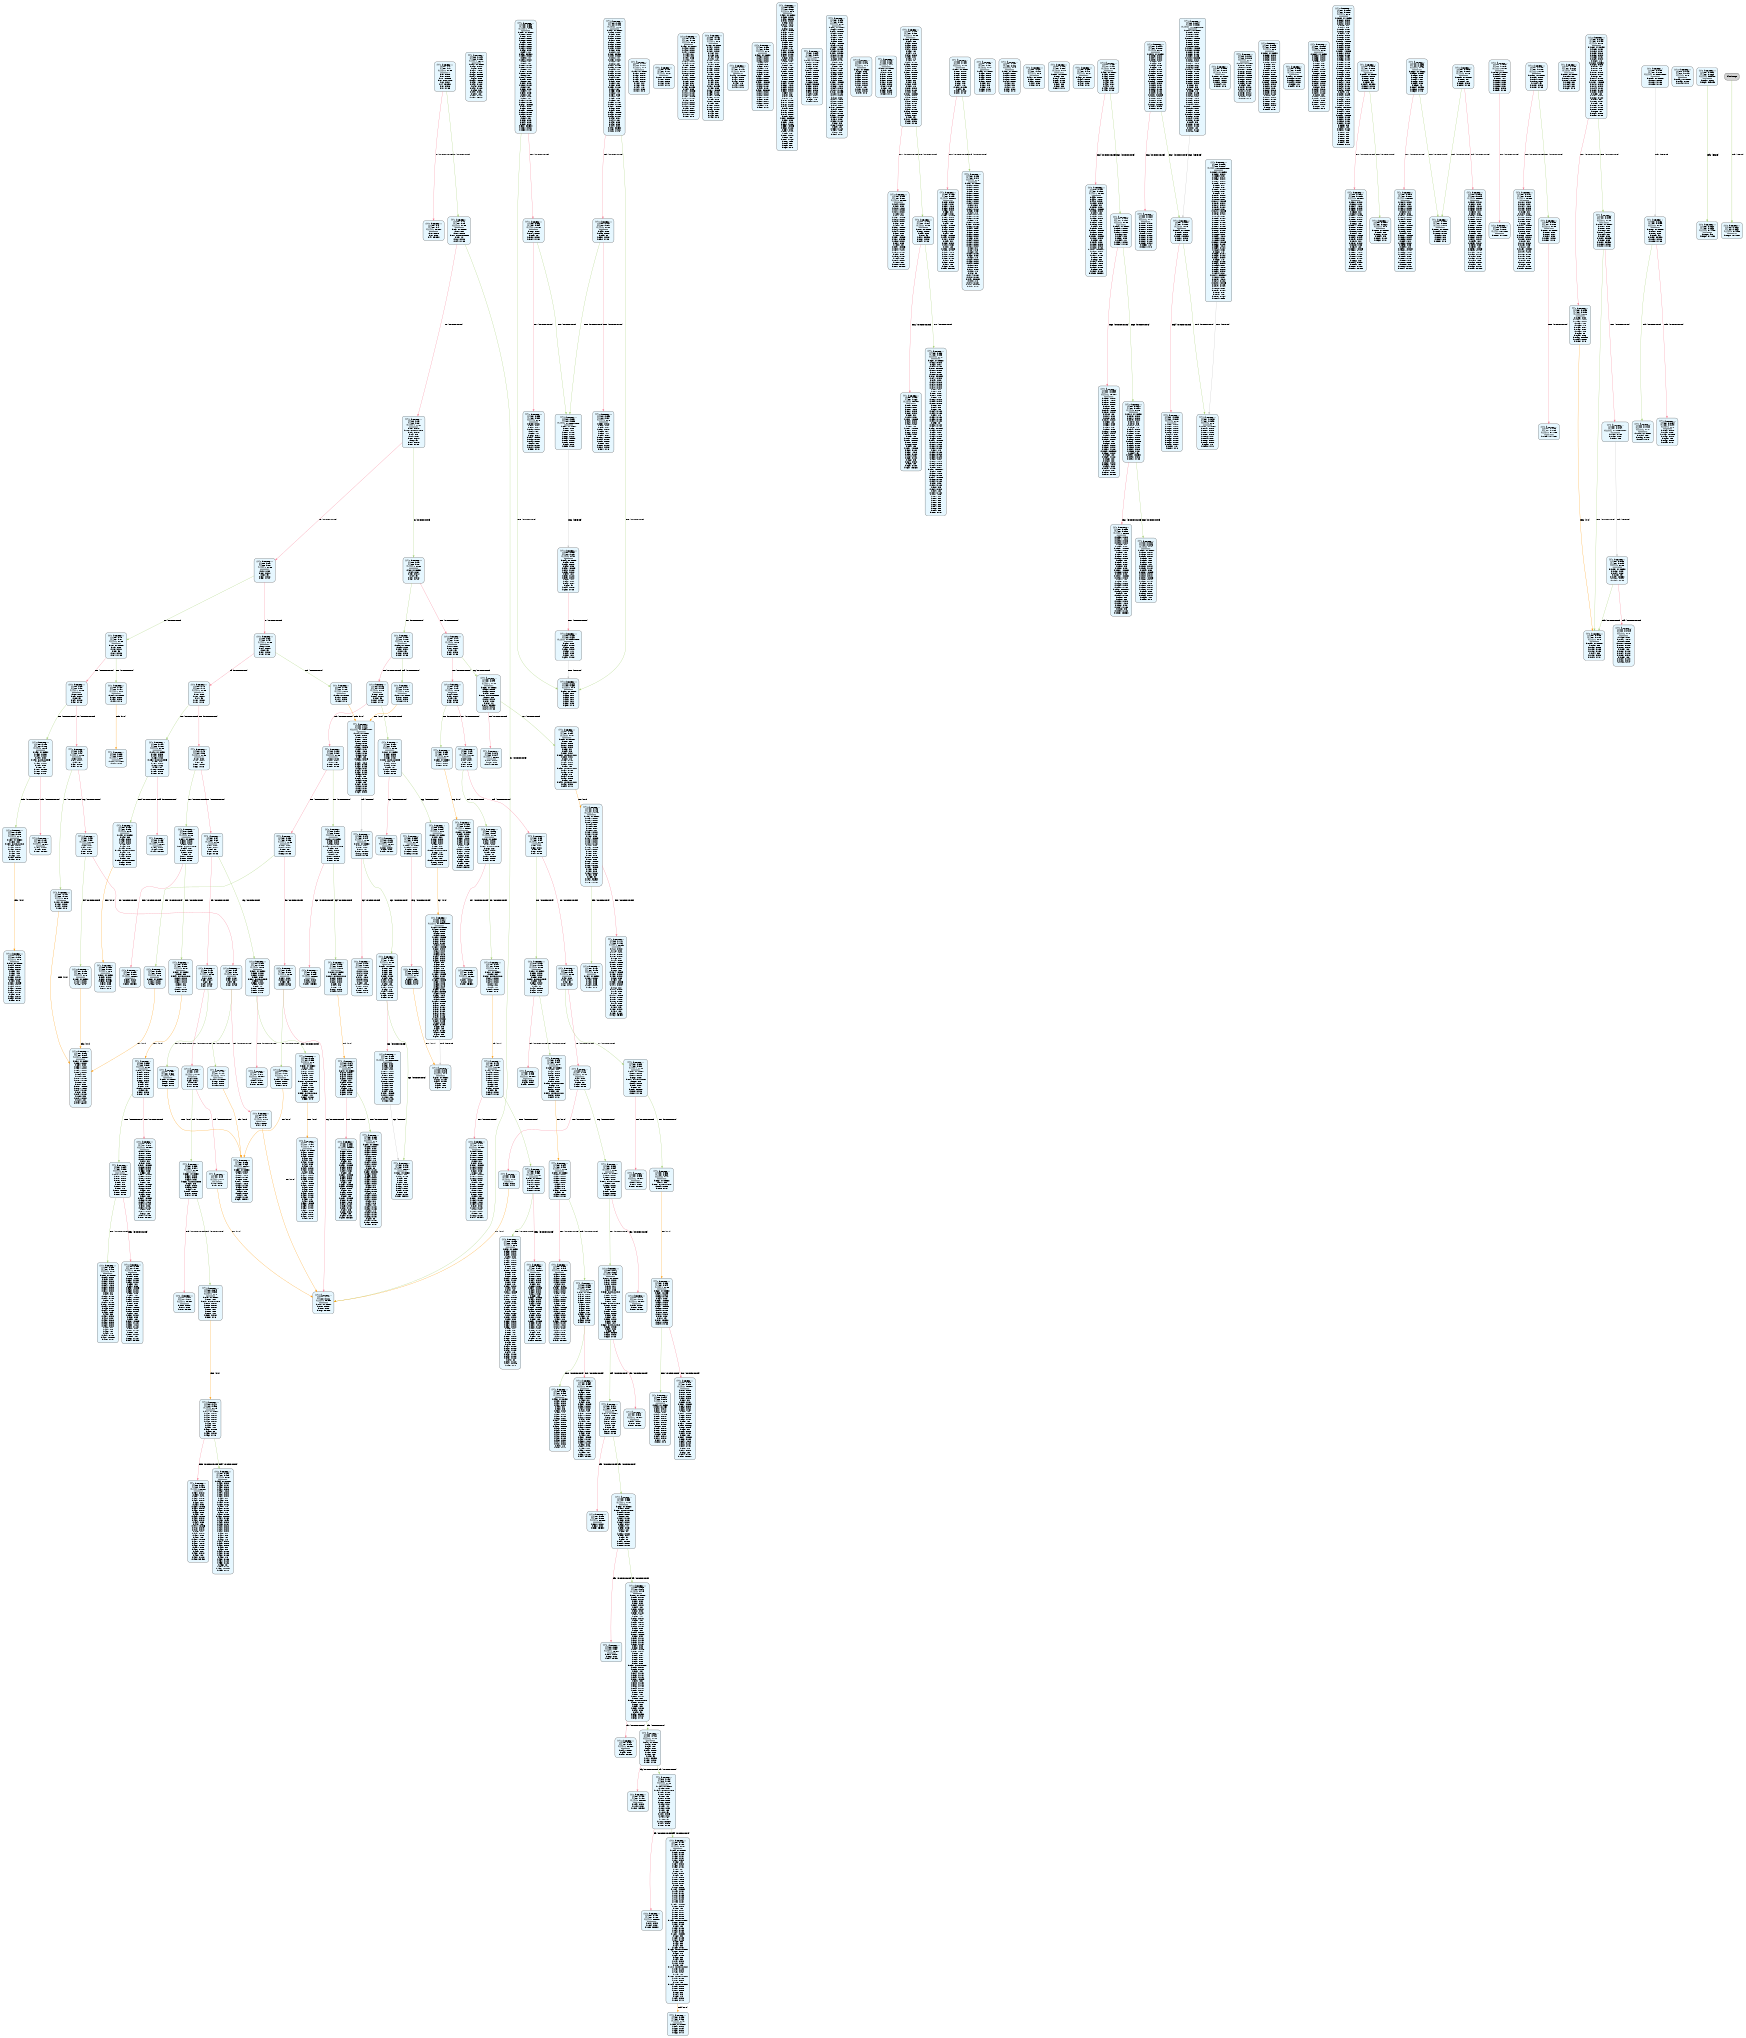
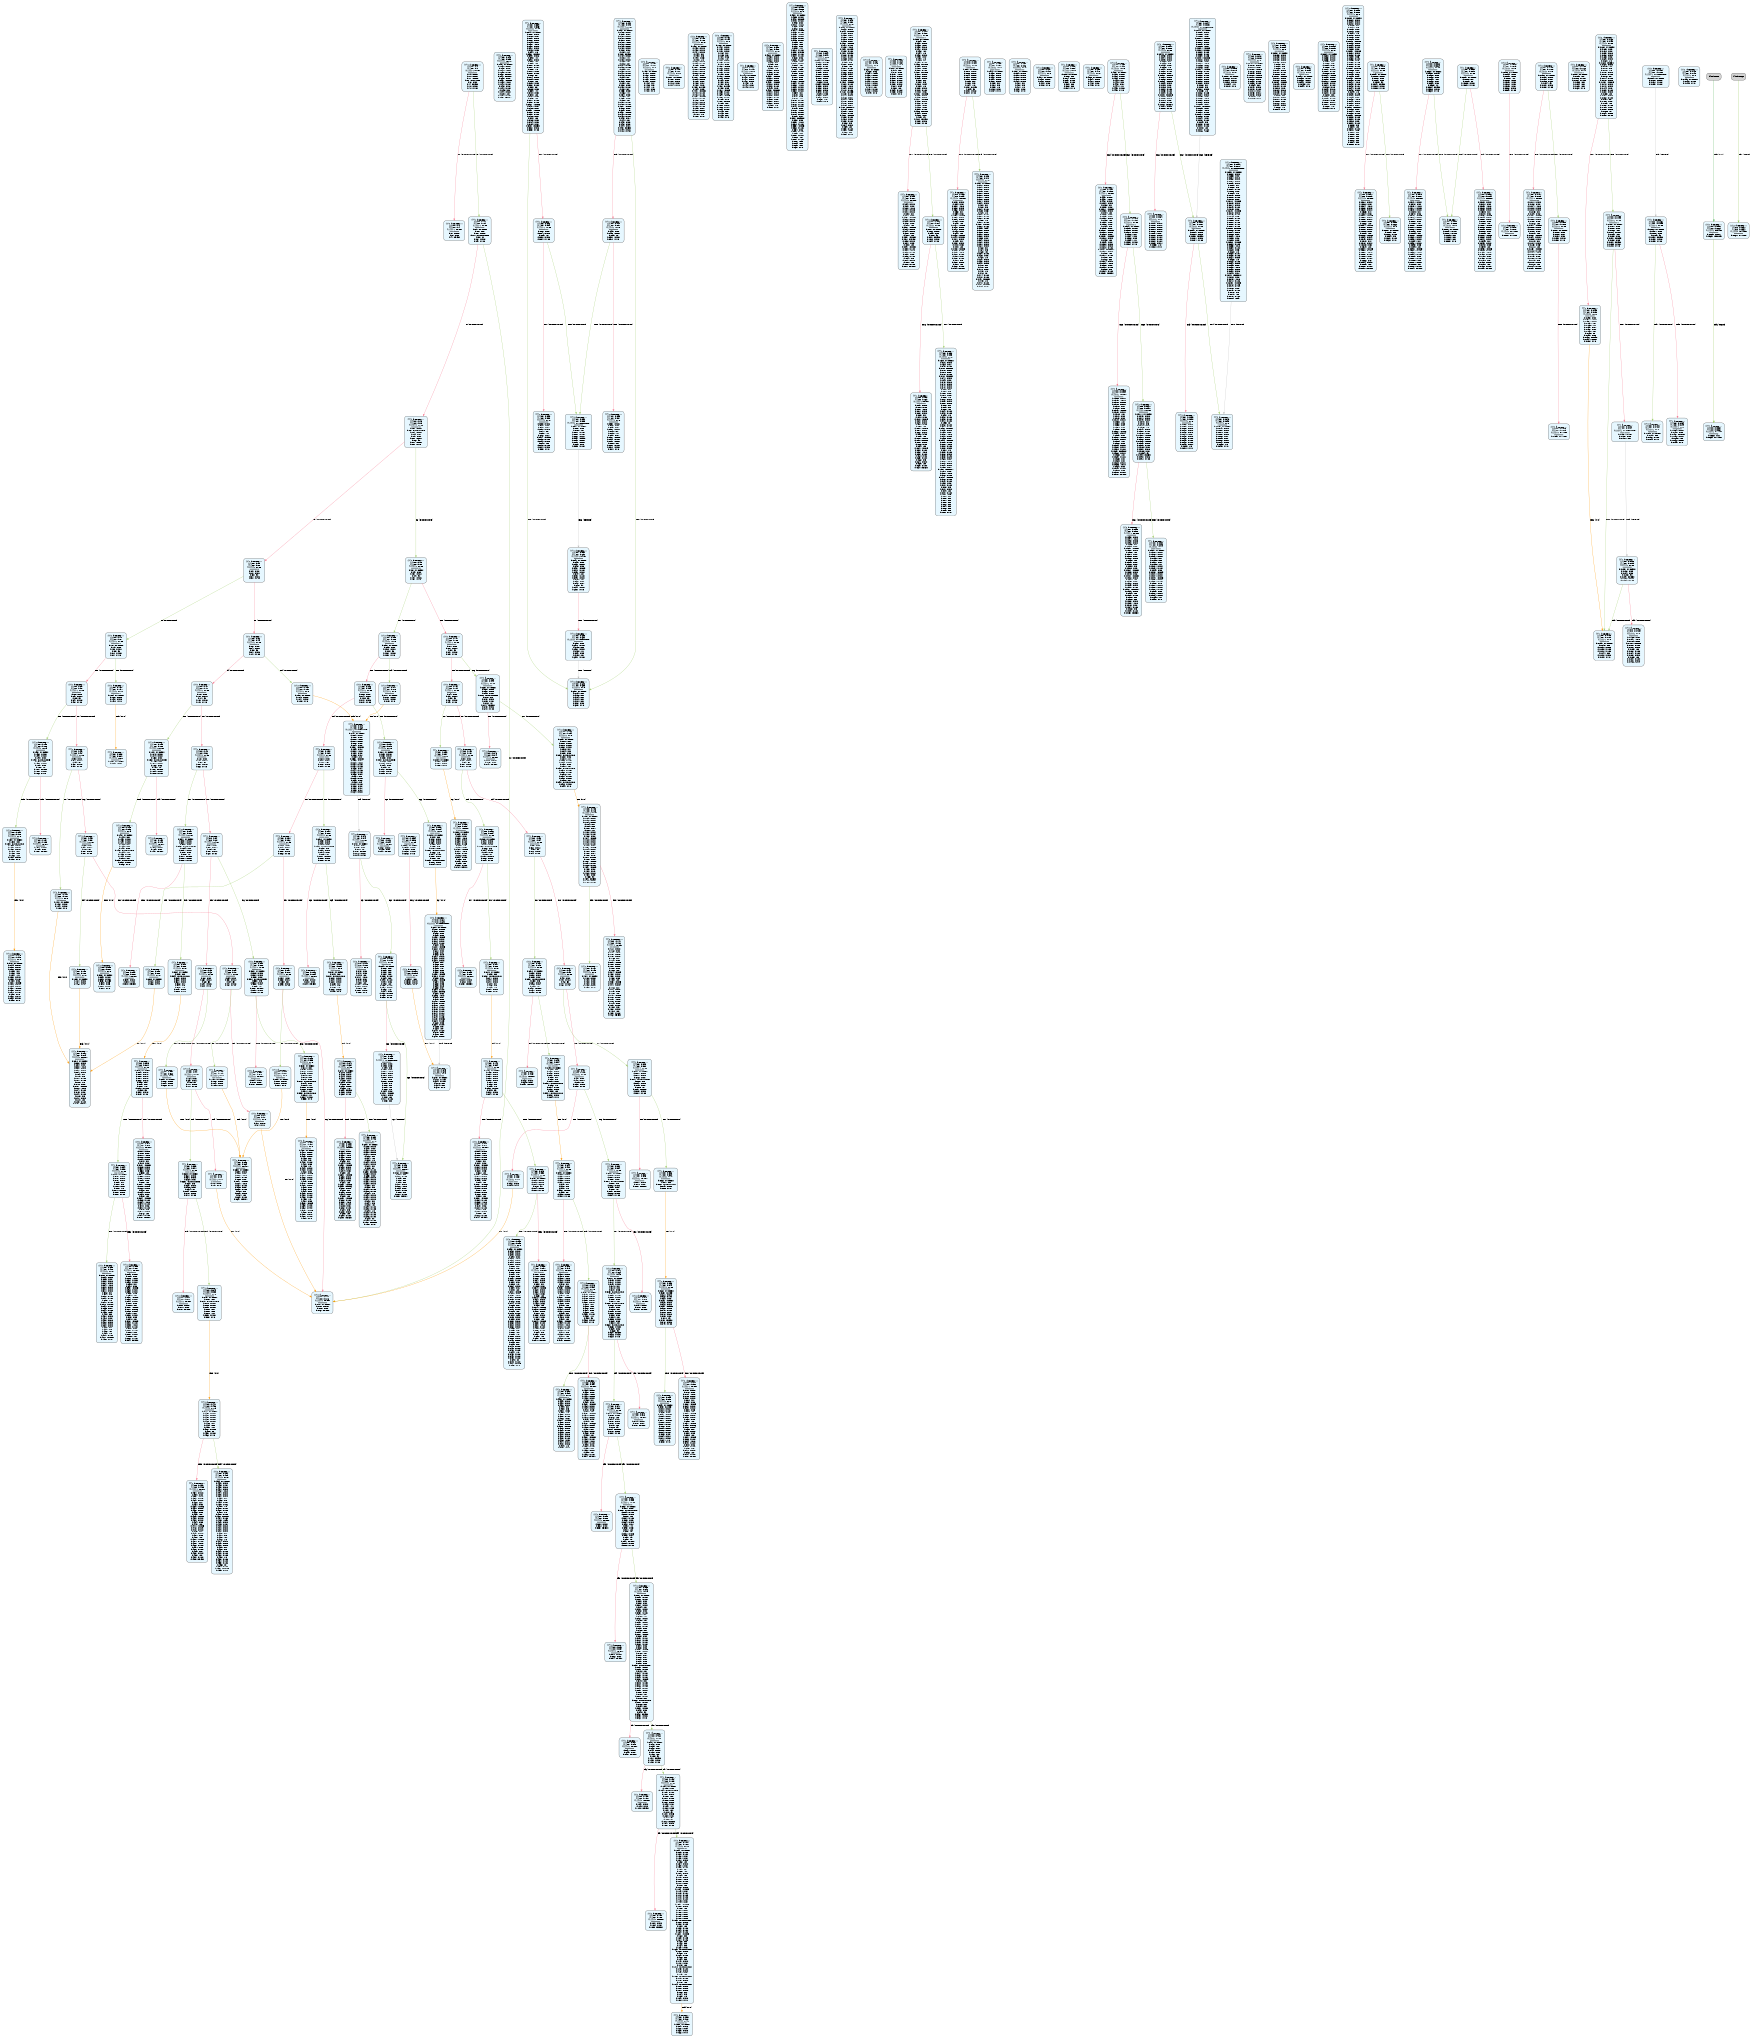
none -> (1714, 77)
